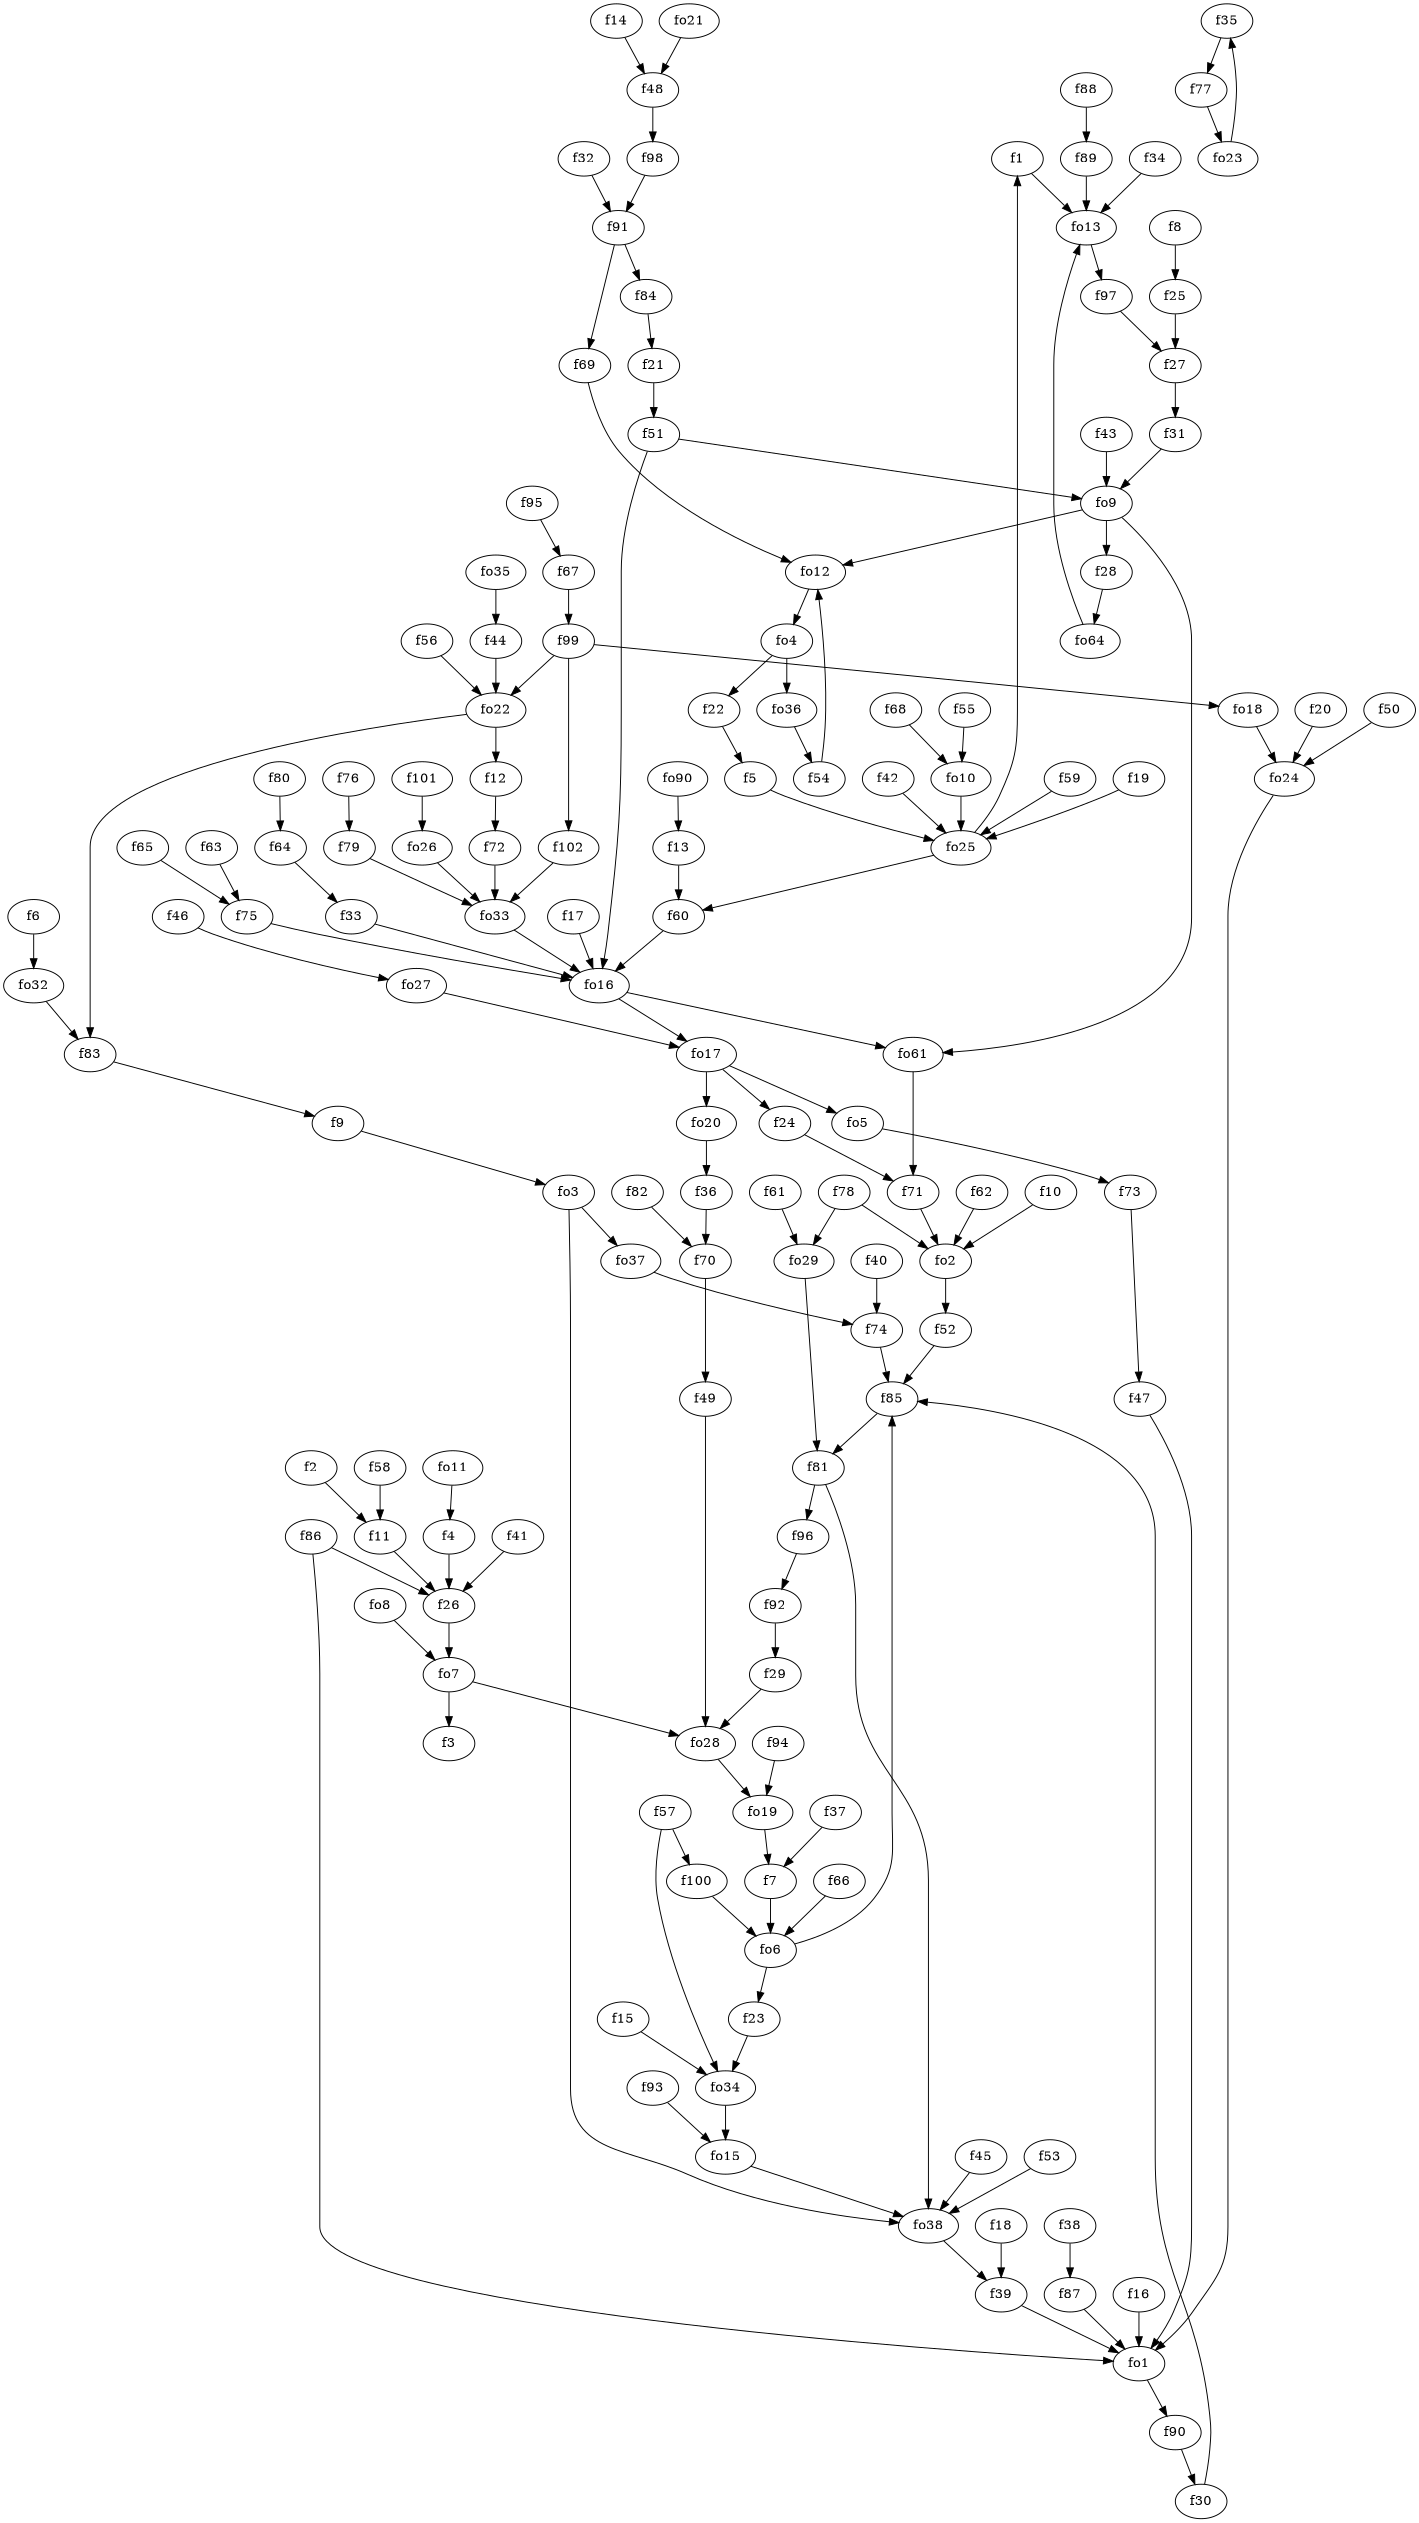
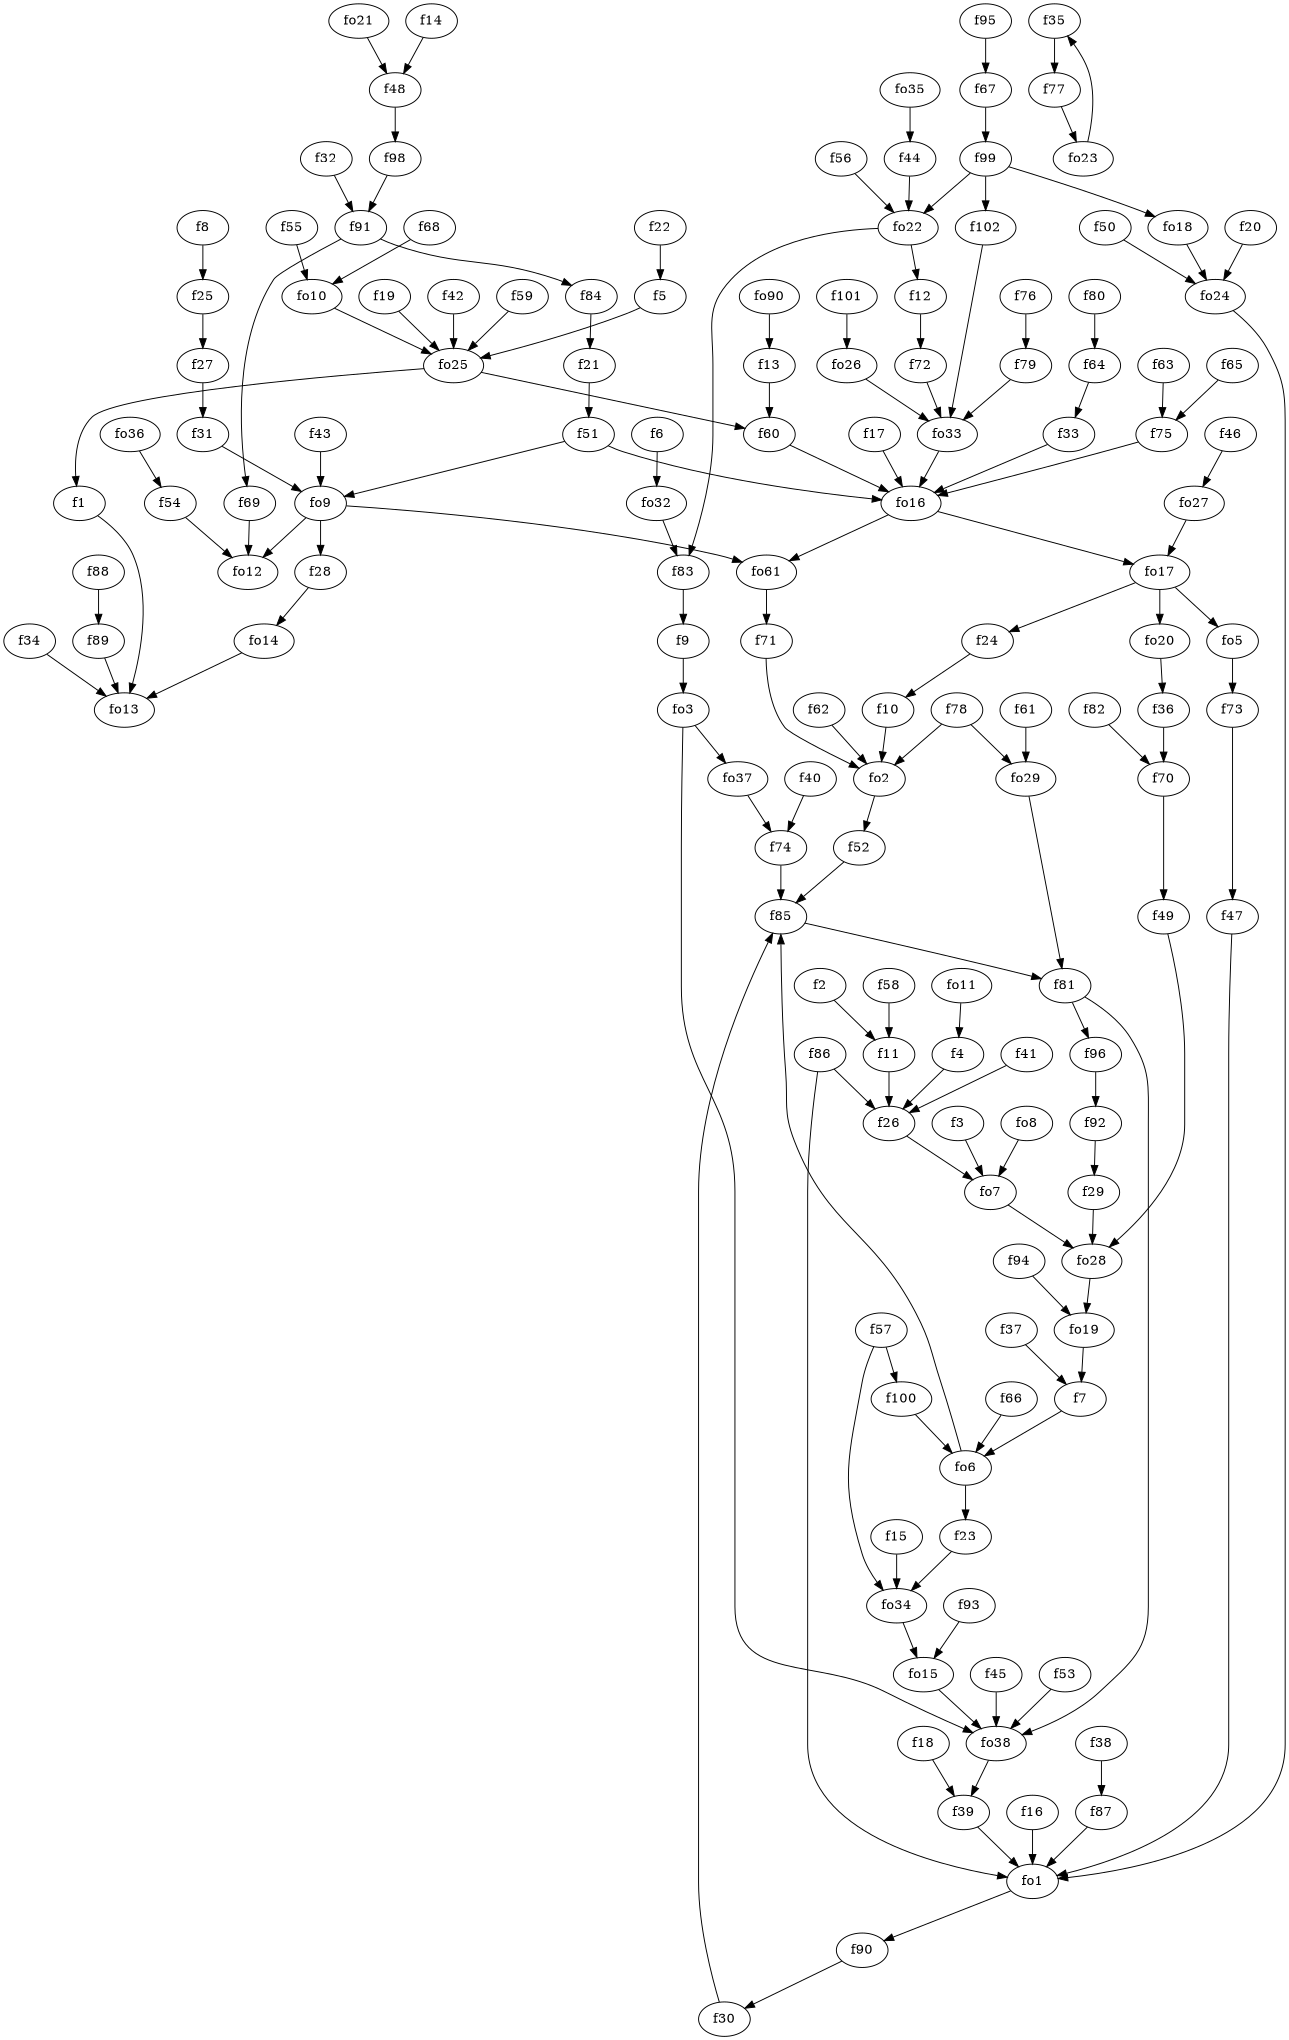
(1106, 297) -> none
(787, 641) -> none
(1090, 641) -> (264, 641)
(845, 1156) -> (942, 673)
(449, 1704) -> (972, 1153)
